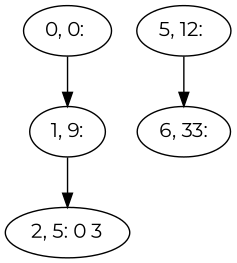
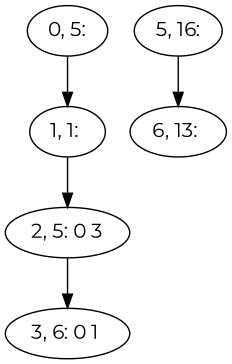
(68, 31) -> (68, 31)
(184, 31) -> (178, 31)
(68, 132) -> (68, 132)
(184, 132) -> (178, 132)
none -> (68, 334)
